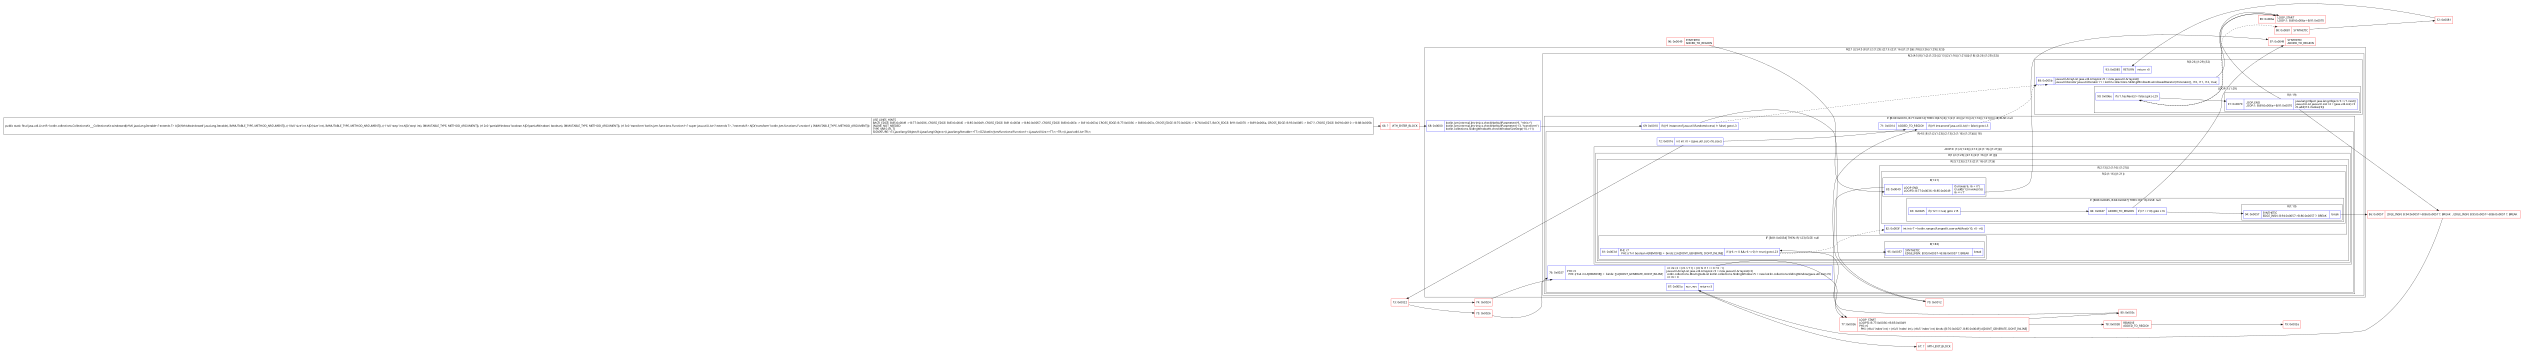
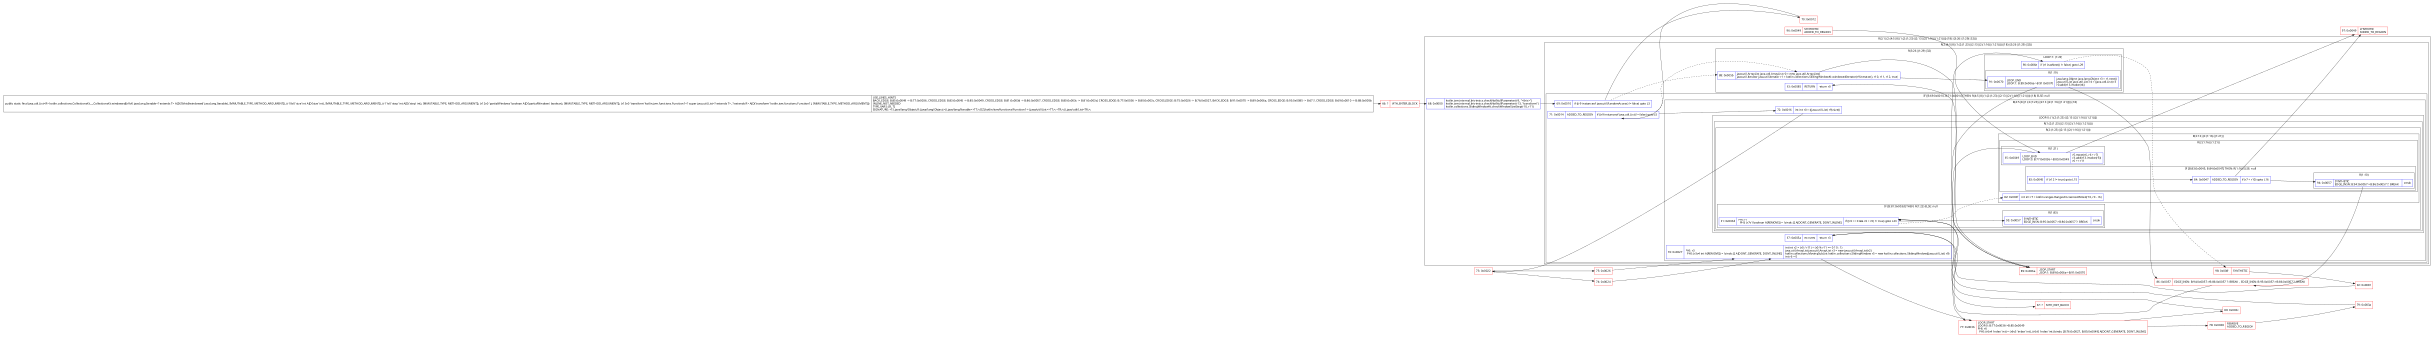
(2192, 100) -> (1943, 79)
(1814, 138) -> (1716, 112)
none -> (2100, 292)
